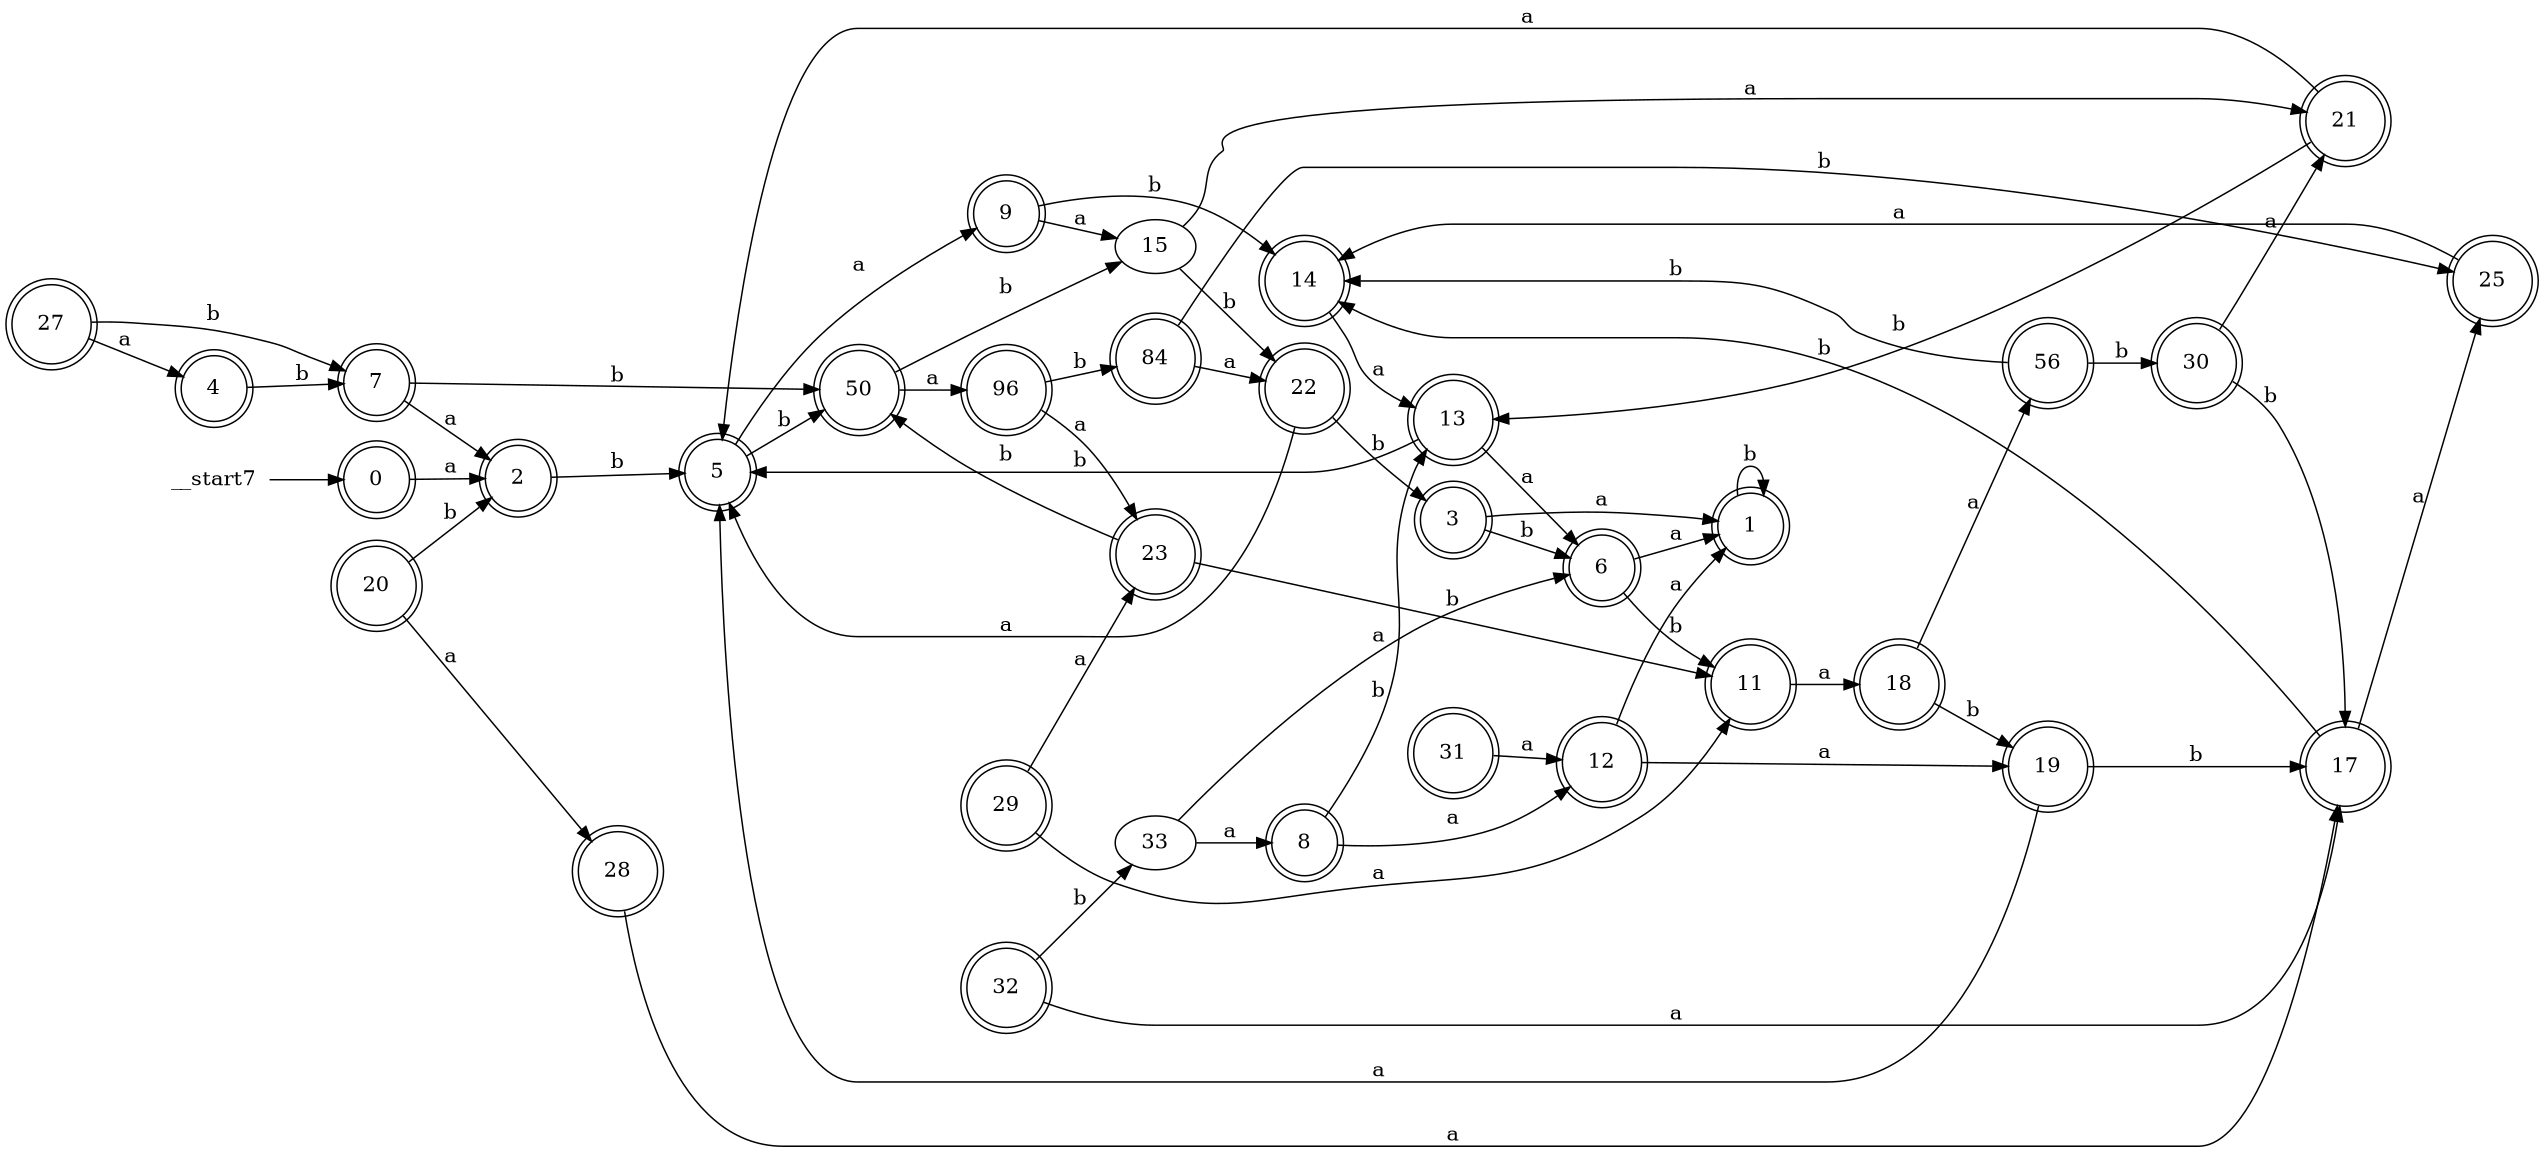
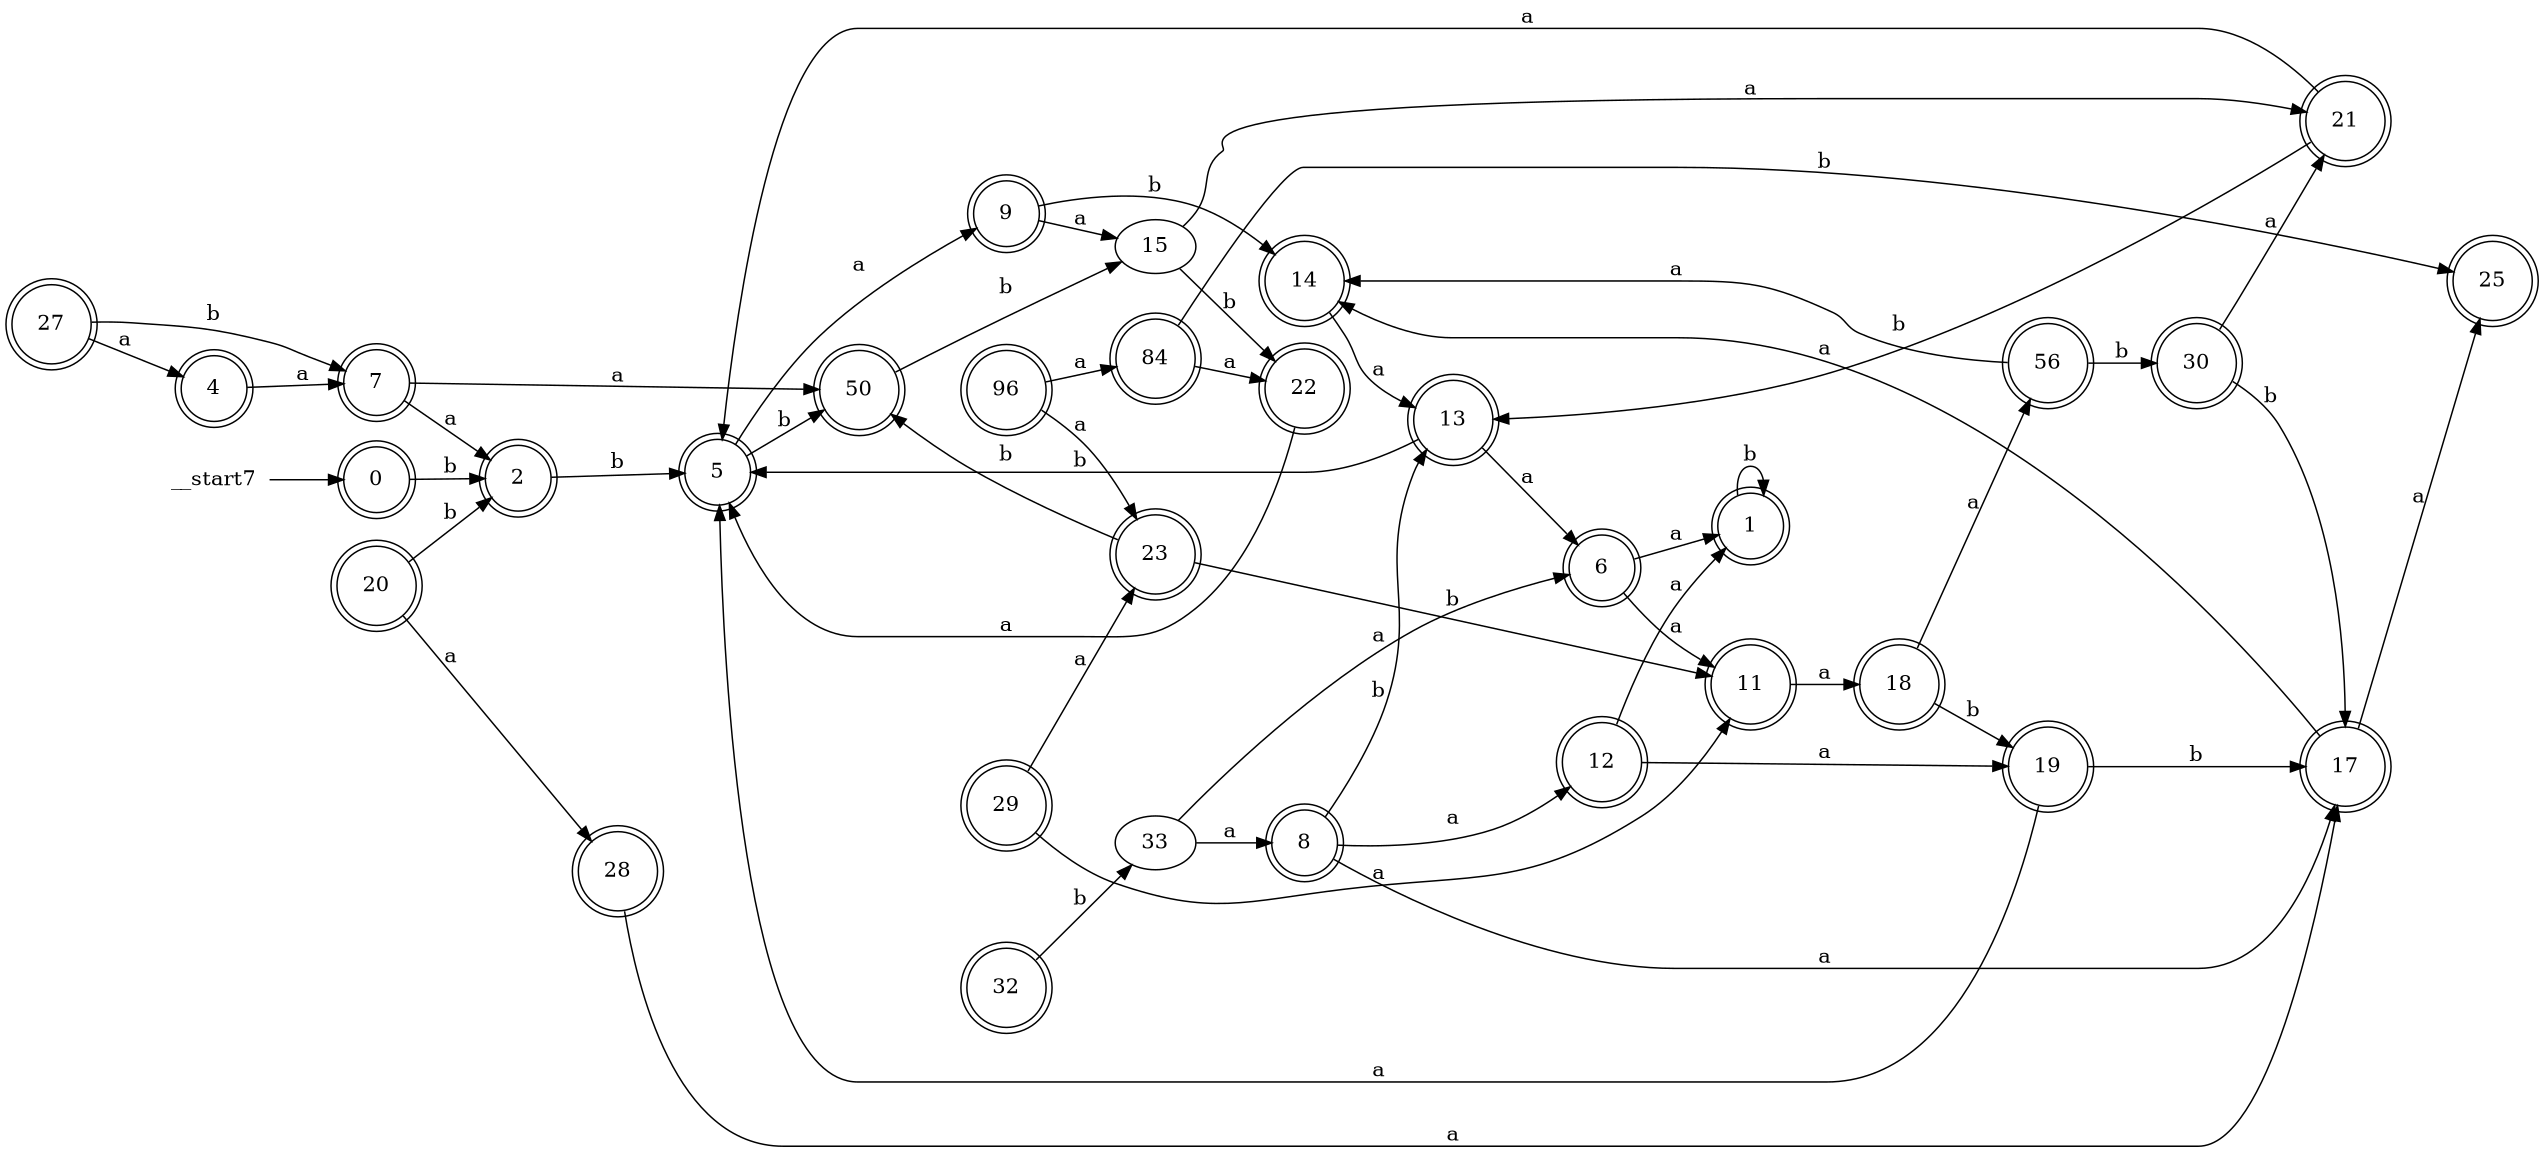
(1906, 224) -> none
(1676, 270) -> (1676, 270)
(1825, 349) -> (1825, 349)
(1081, 362) -> (1081, 362)
(303, 374) -> (303, 374)
(618, 376) -> (618, 376)
(925, 390) -> none
(451, 467) -> (451, 467)
(1453, 520) -> none
(1676, 627) -> (1676, 627)
(1453, 753) -> none
(1753, 1025) -> (1862, 968)
